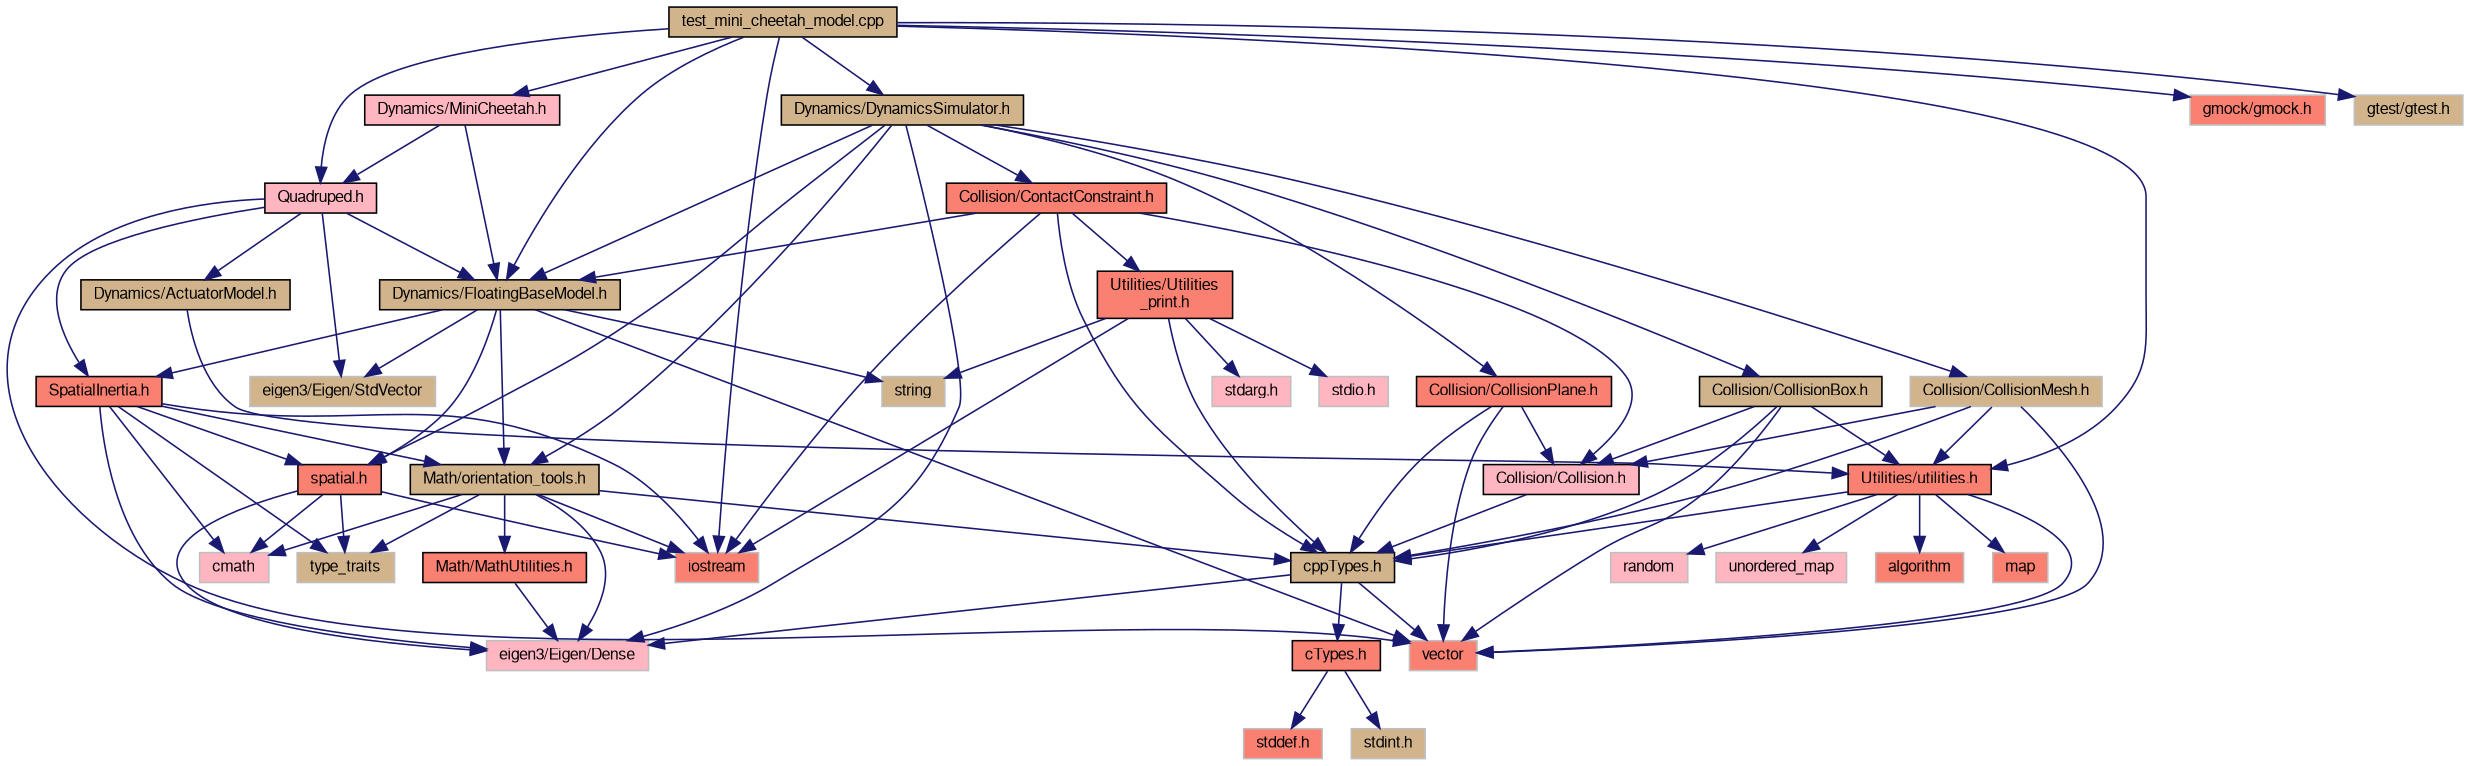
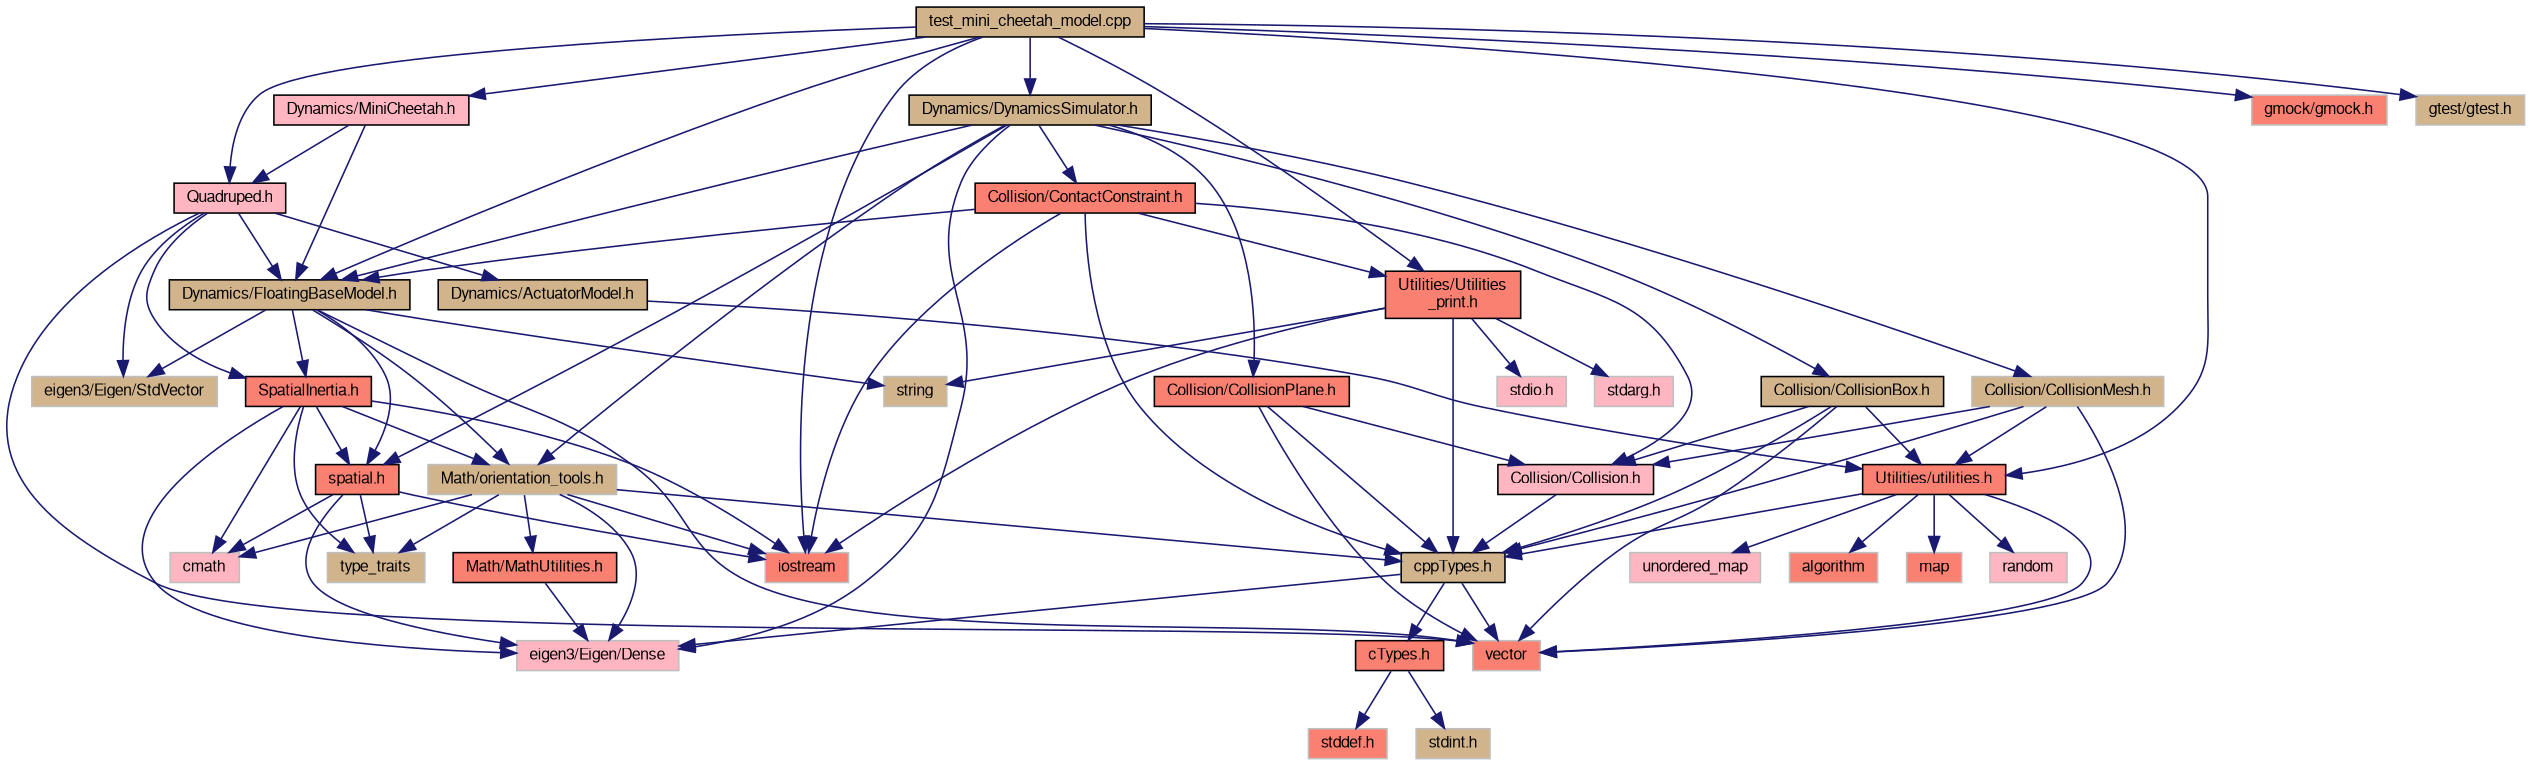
none -> (1222, 130)
(505, 480) -> (522, 480)
